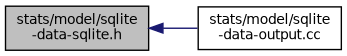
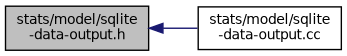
(77, 28) -> (77, 28)
